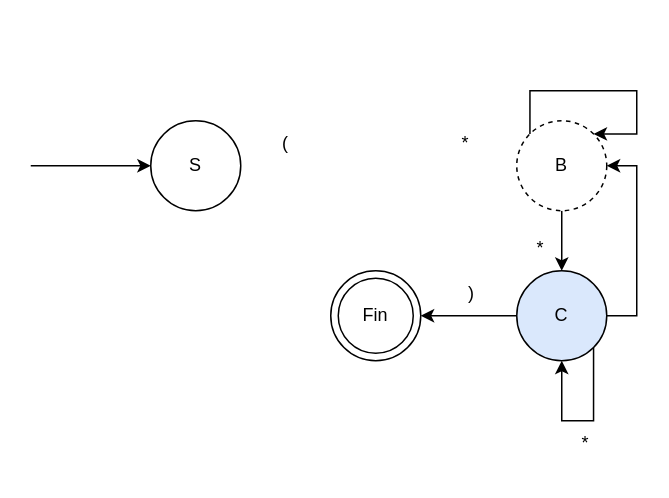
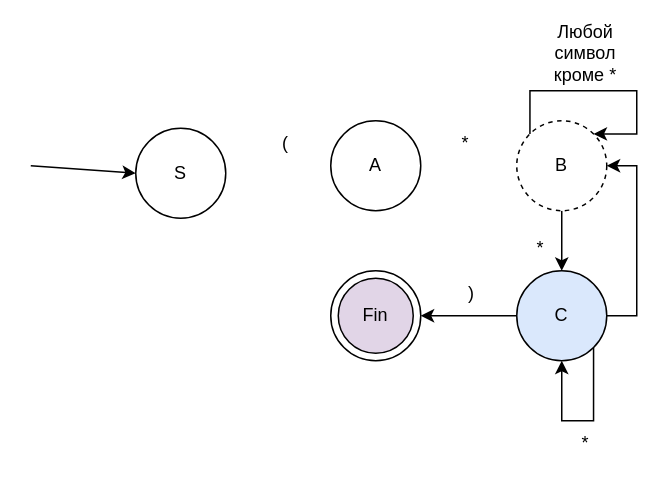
none -> (586, 53)
(196, 166) -> (181, 173)
none -> (376, 166)
(376, 316) -> (376, 316)
